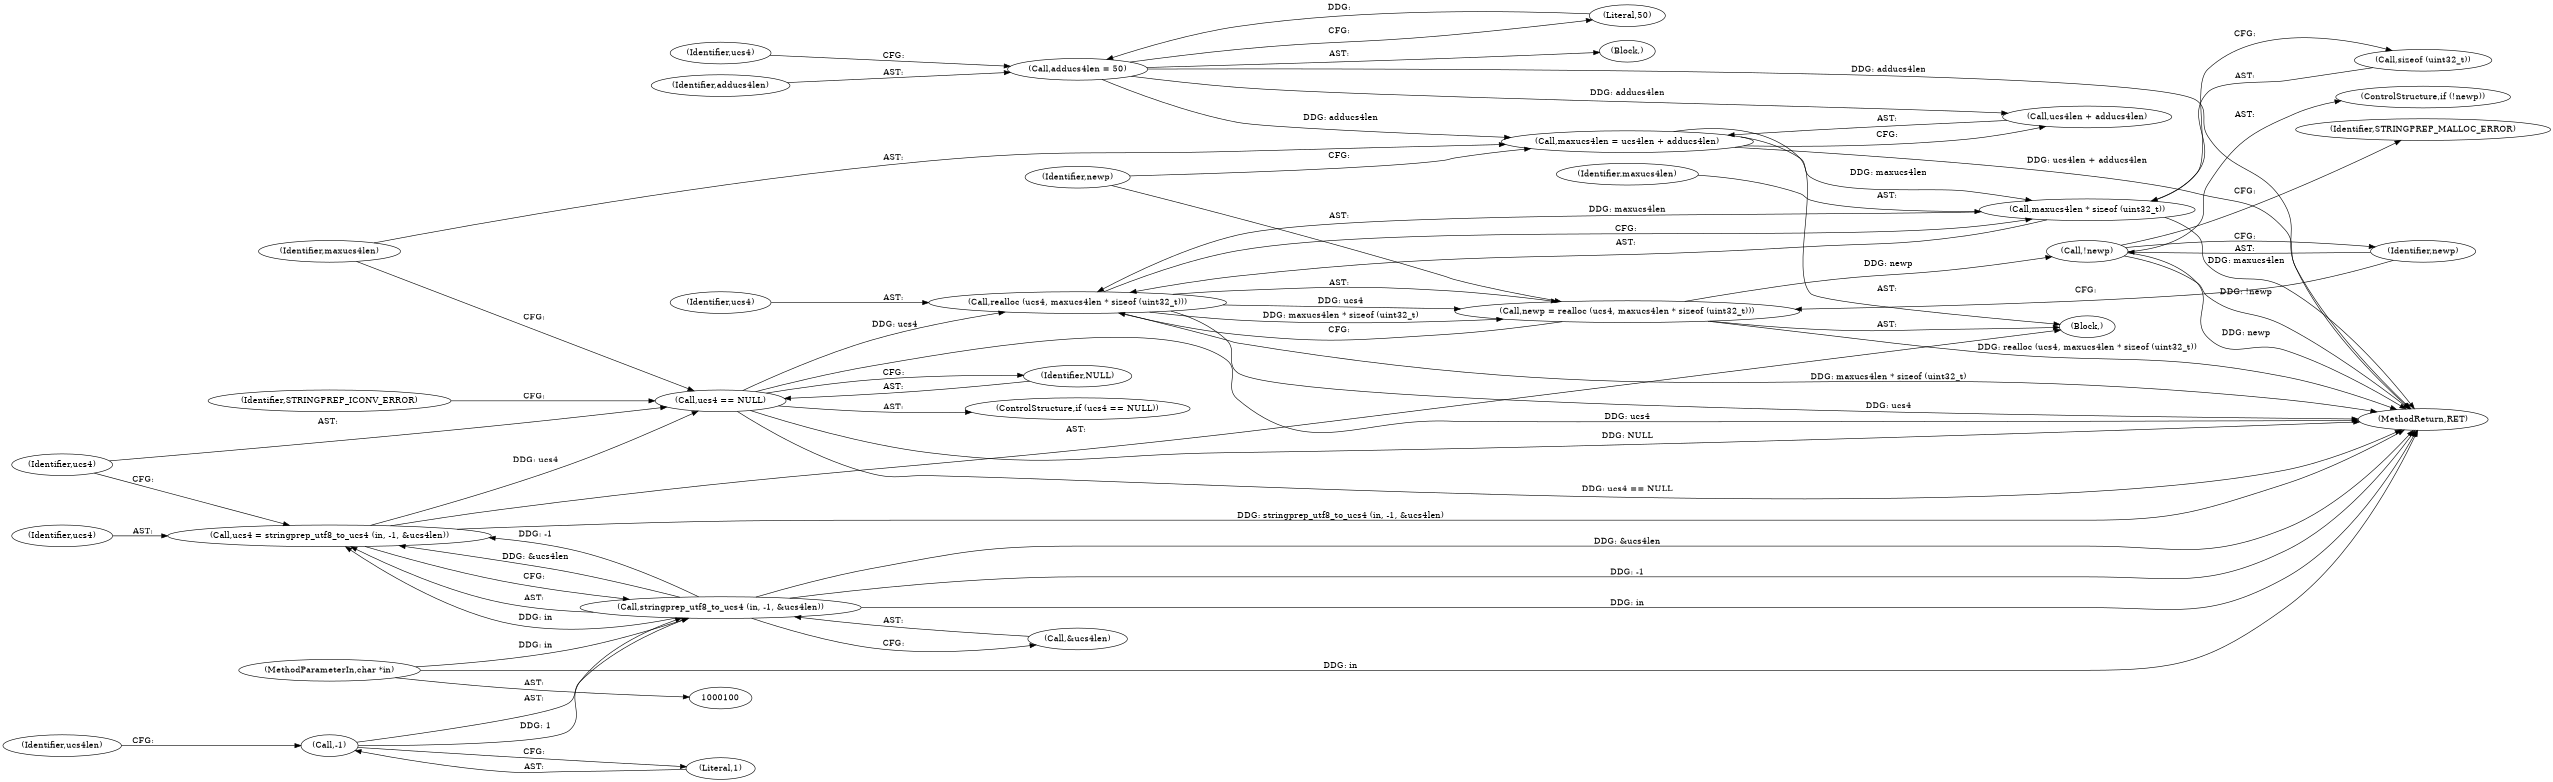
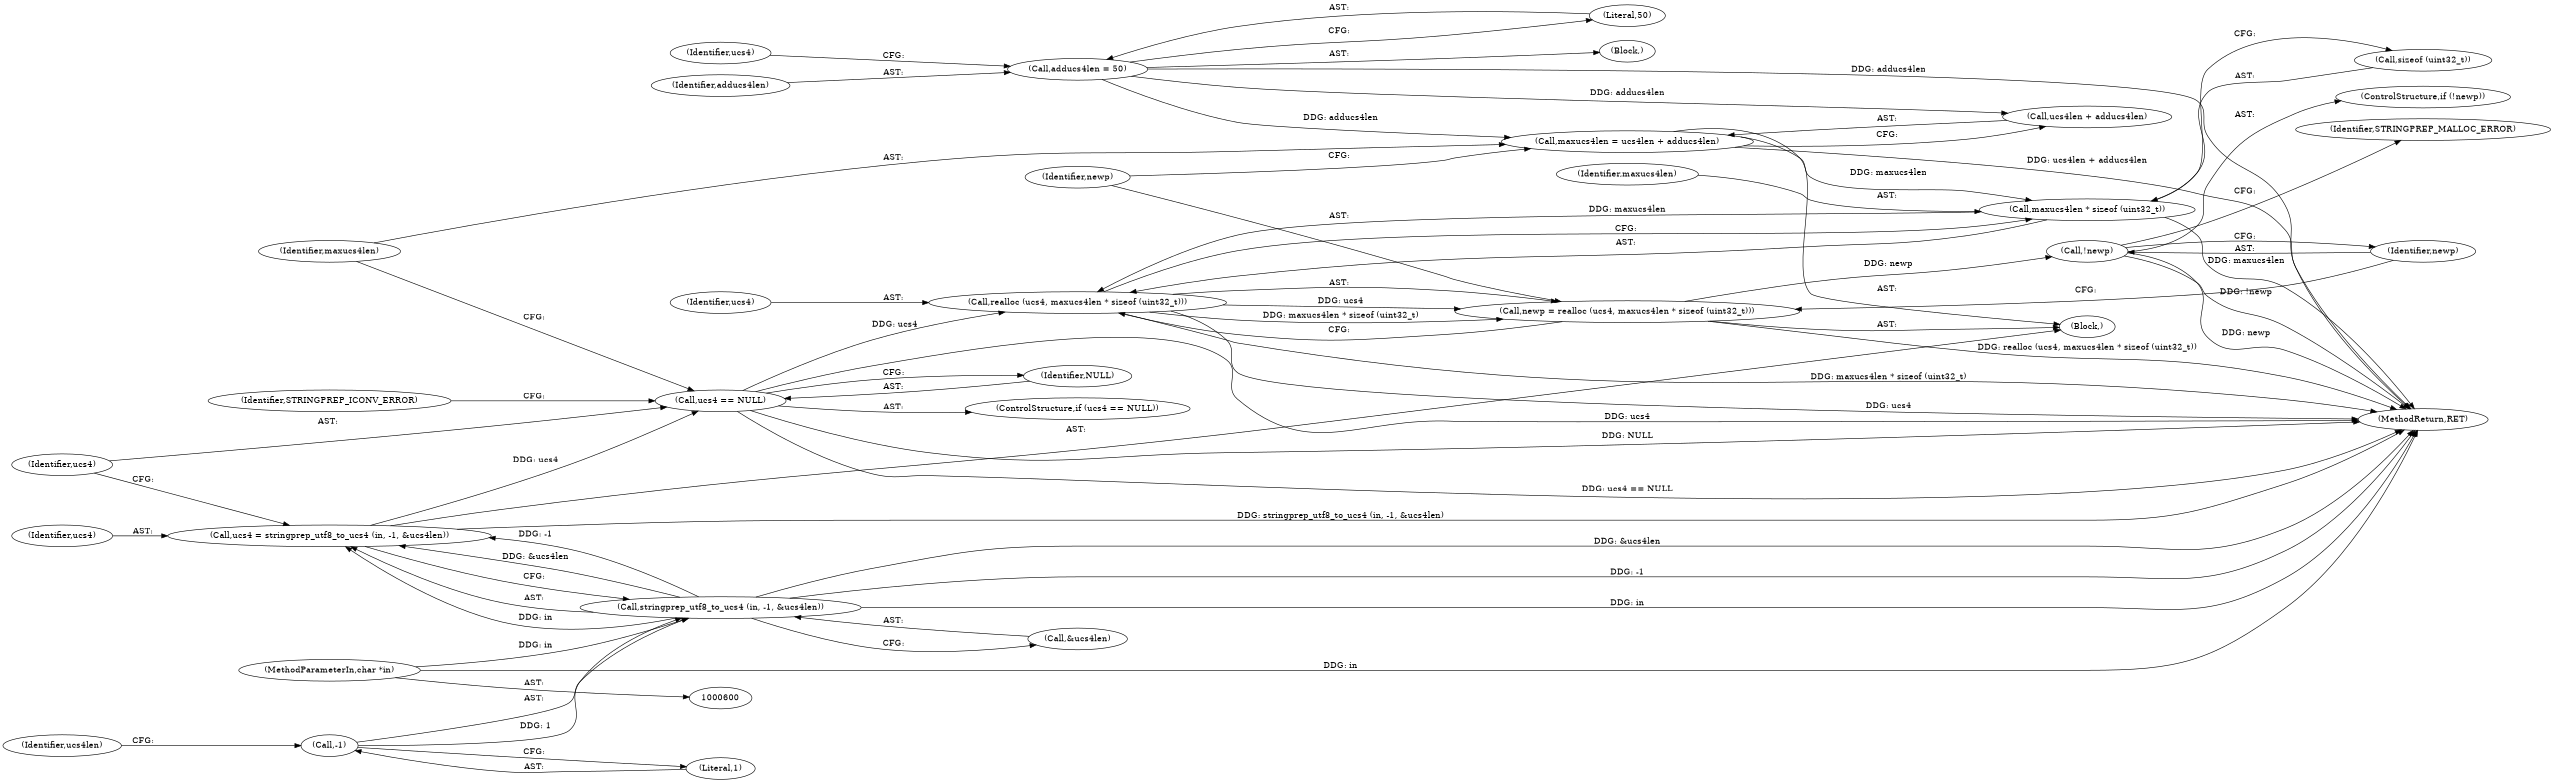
(1341, 8) -> (1341, 8)
(721, 698) -> (721, 698)
